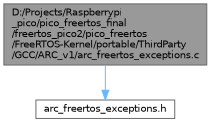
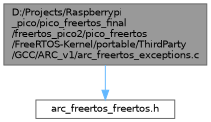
(105, 109) -> (105, 109)
